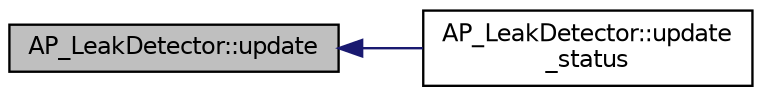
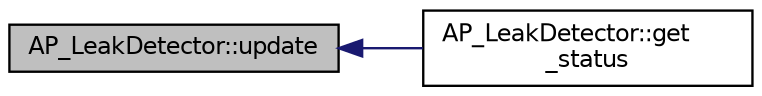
(588, 48) -> (588, 48)
